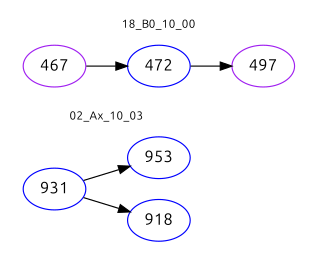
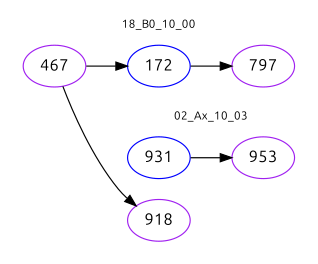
(159, 66) -> (159, 66)
(263, 66) -> (263, 66)
(159, 158) -> (263, 158)
(101, 203) -> (90, 145)
(159, 220) -> (159, 220)
